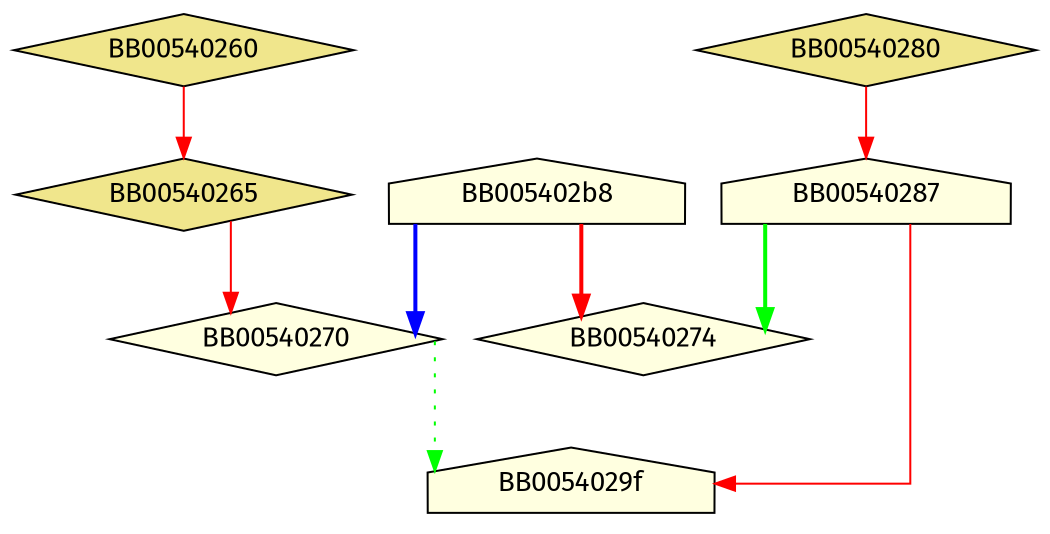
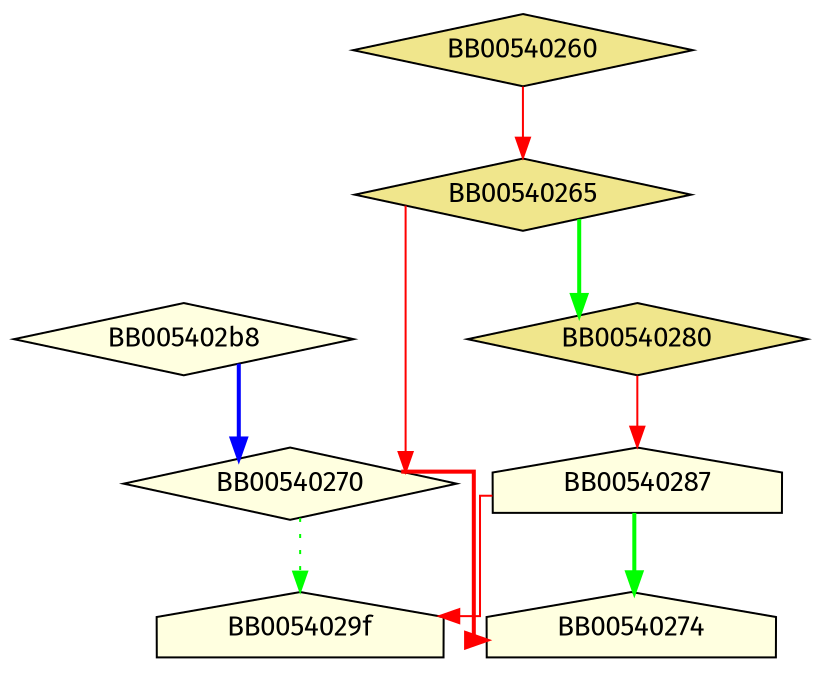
(537, 195) -> (184, 339)
none -> (579, 257)
(581, 260) -> (474, 484)
(643, 339) -> (631, 628)
